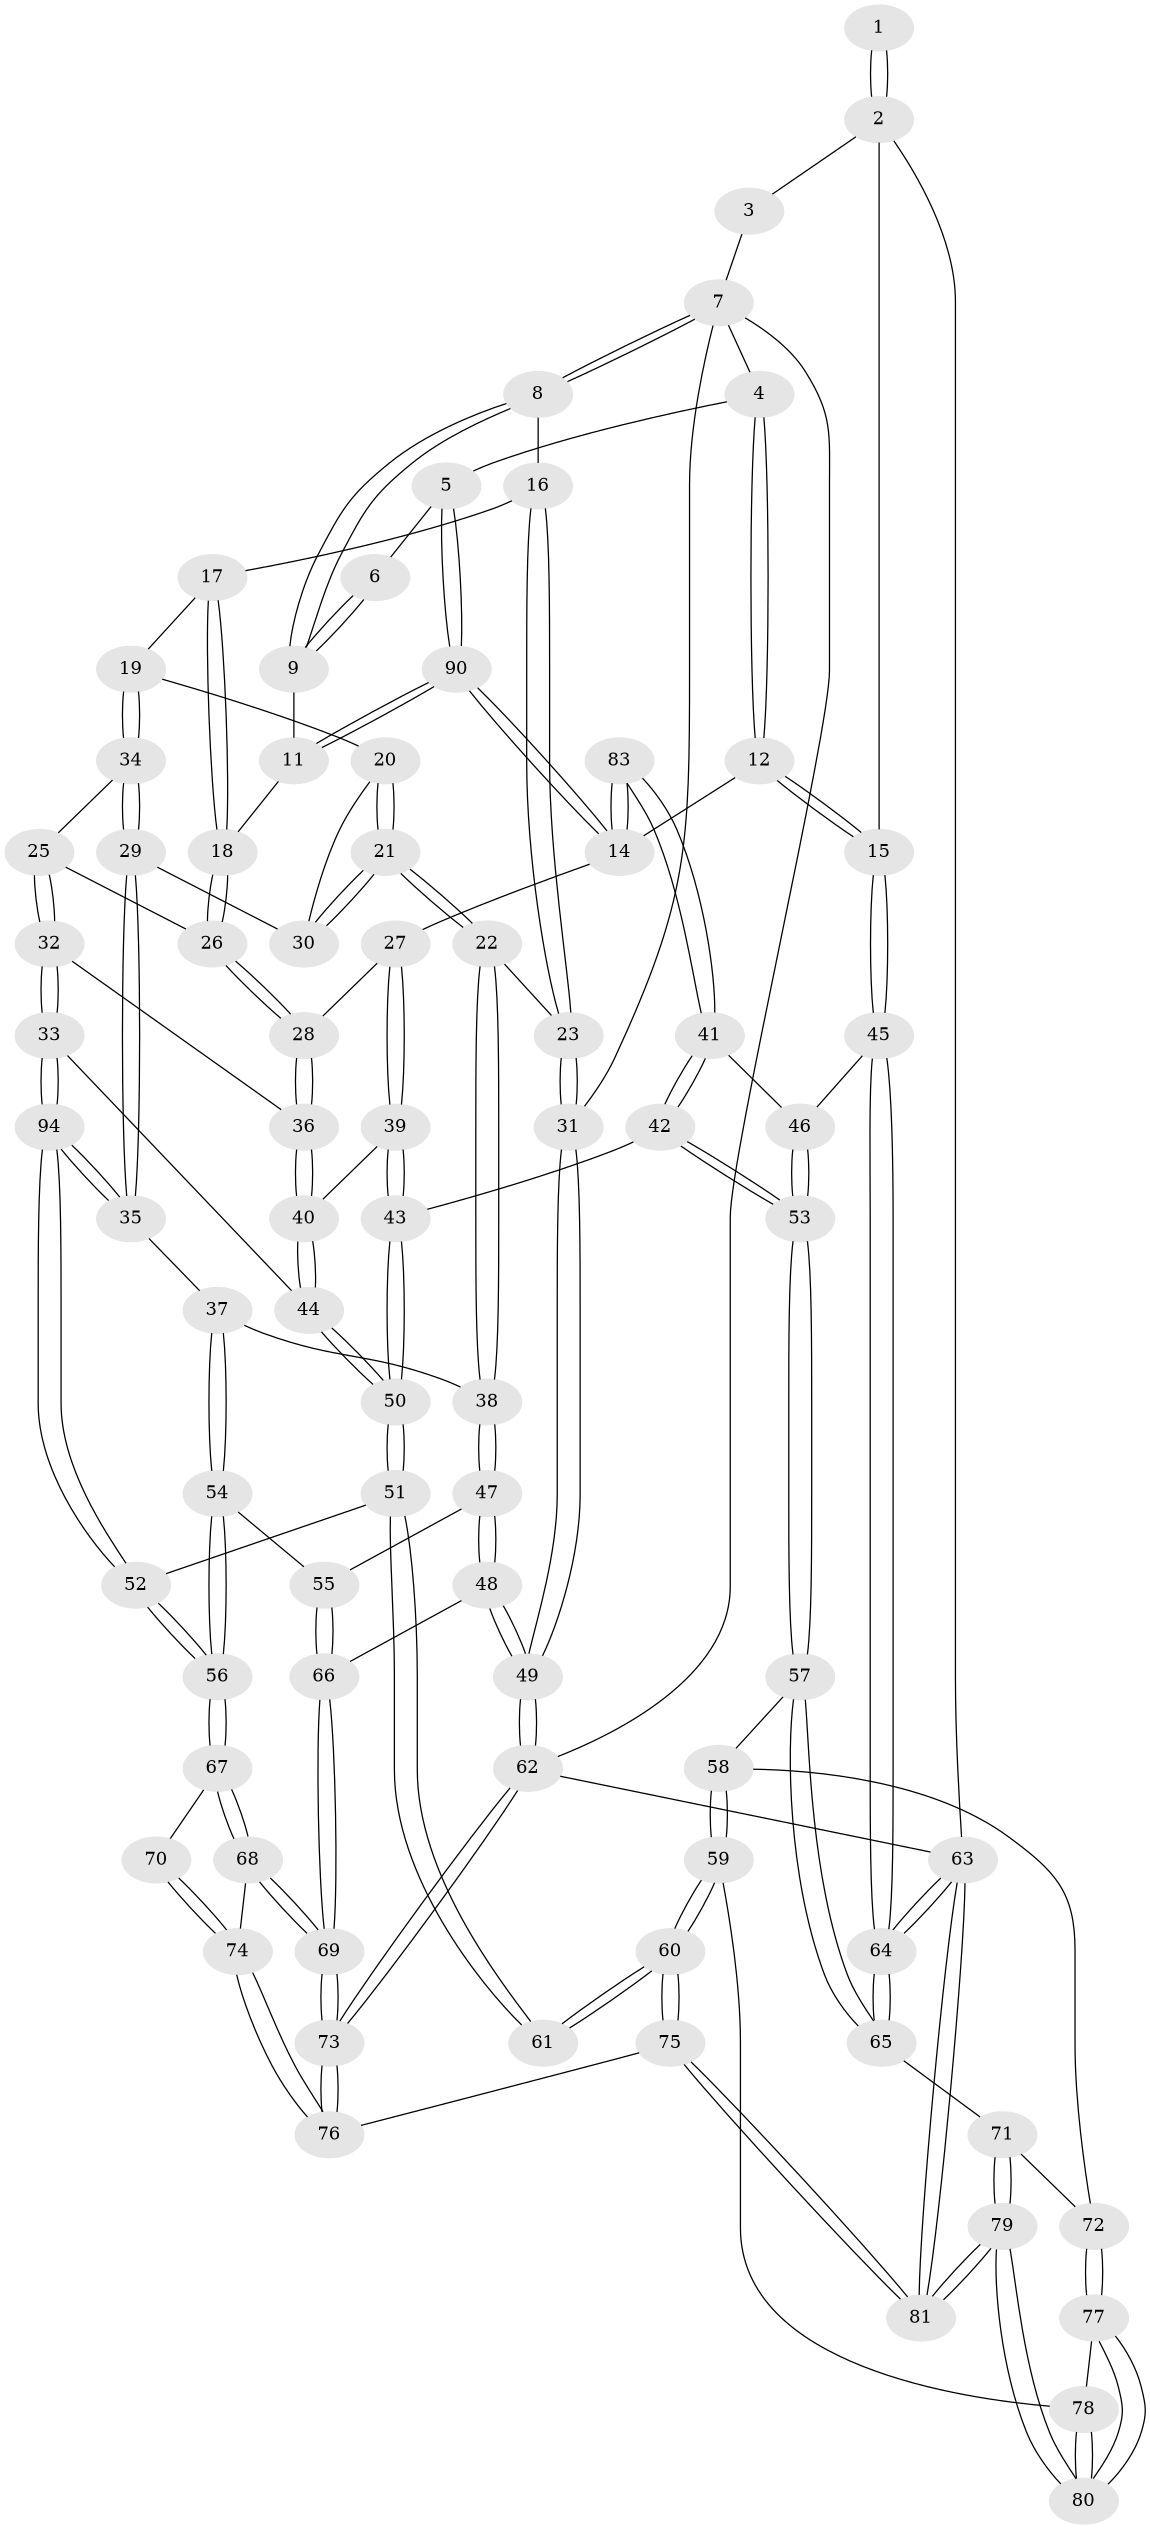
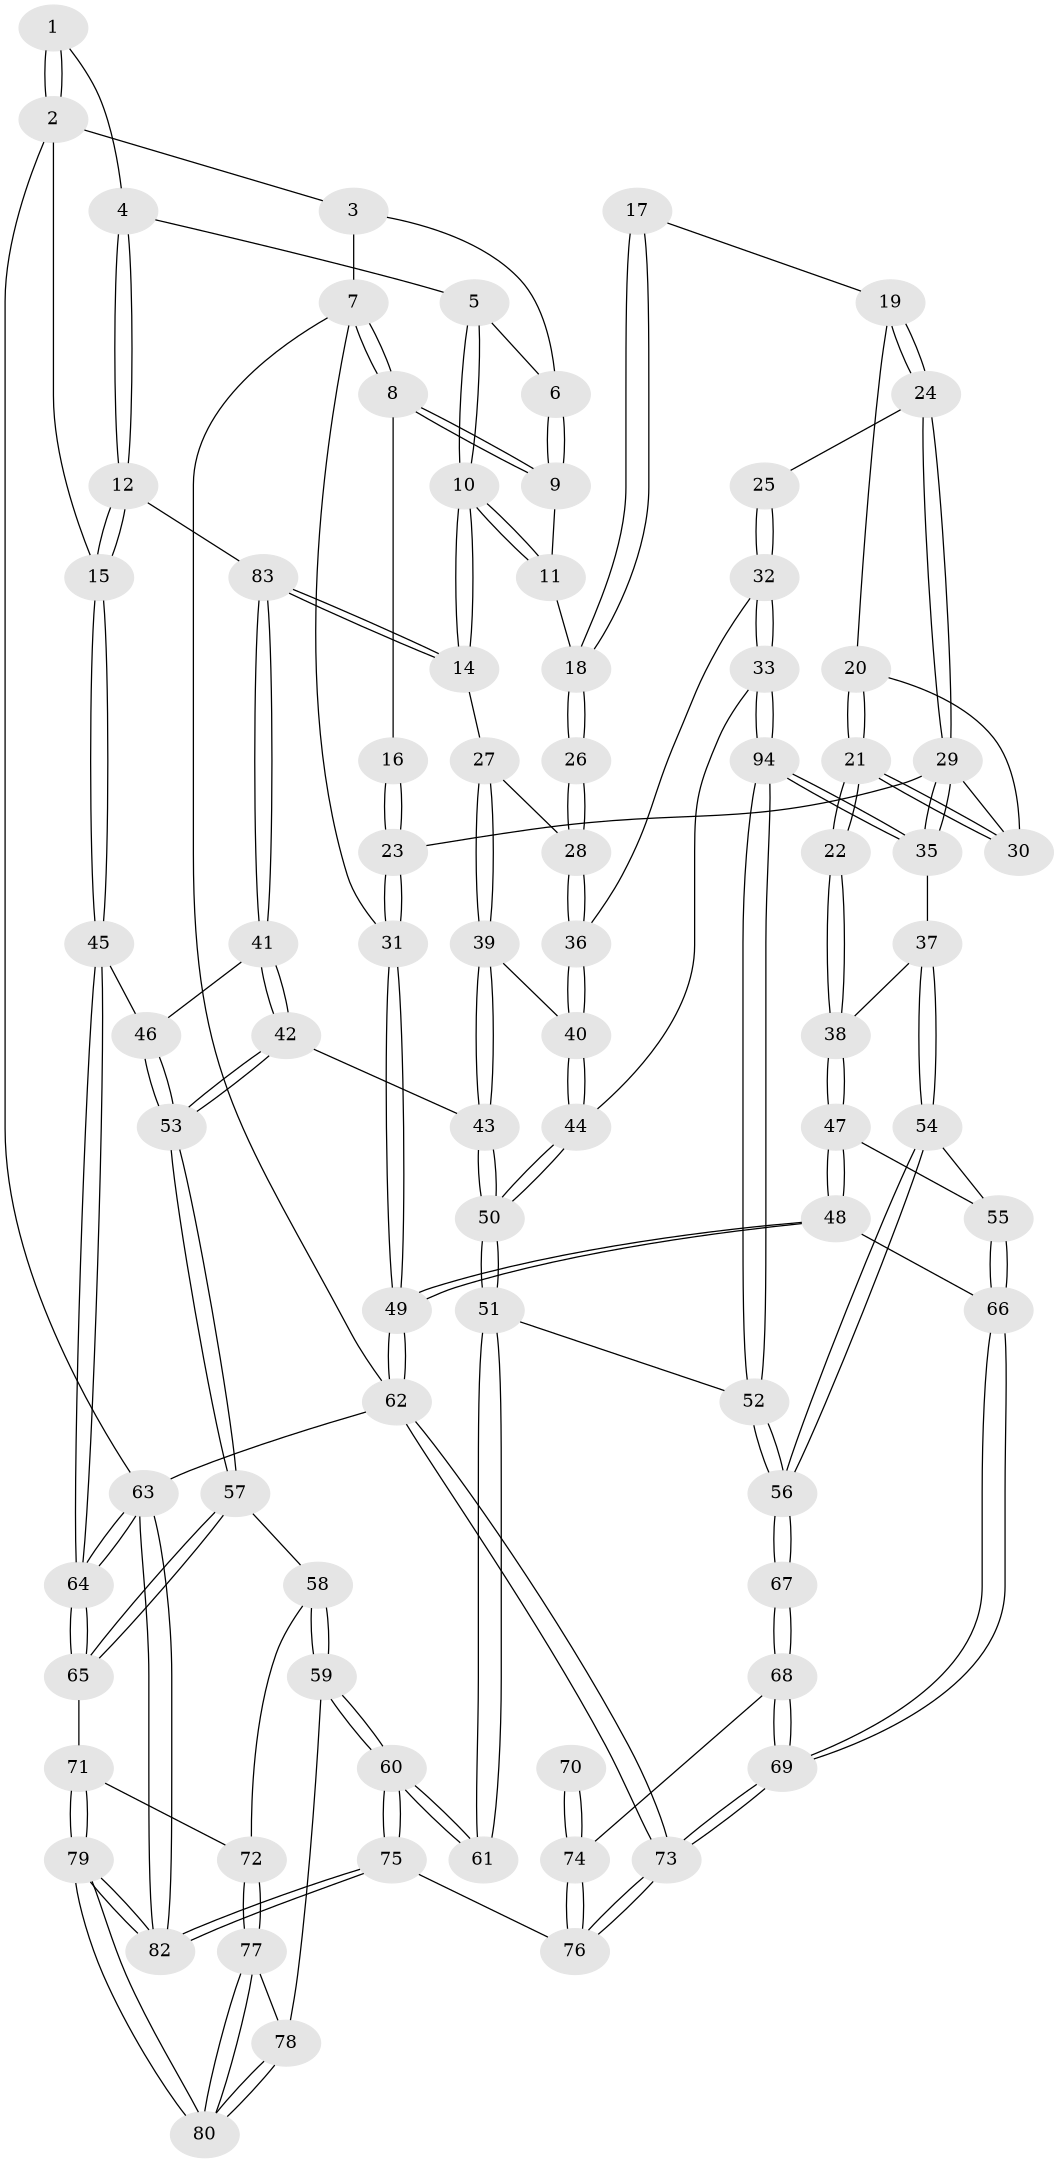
none -> (501, 263)
(739, 349) -> (106, 115)
(380, 542) -> none
(457, 669) -> (464, 486)
(131, 761) -> (926, 394)
(696, 802) -> (184, 526)
(117, 893) -> none
(528, 990) -> (675, 817)
(187, 1814) -> none
(921, 2318) -> (160, 1952)
